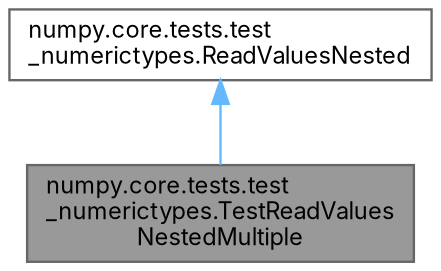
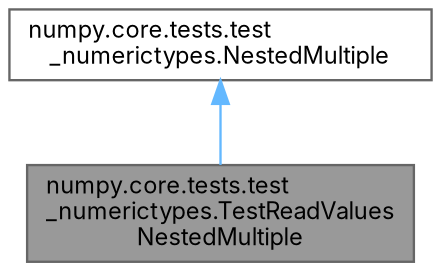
(221, 45) -> (221, 45)
